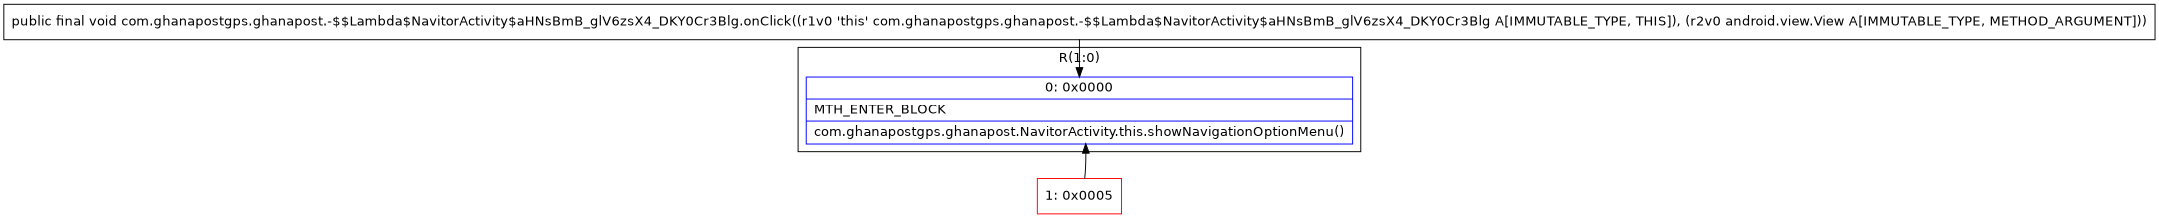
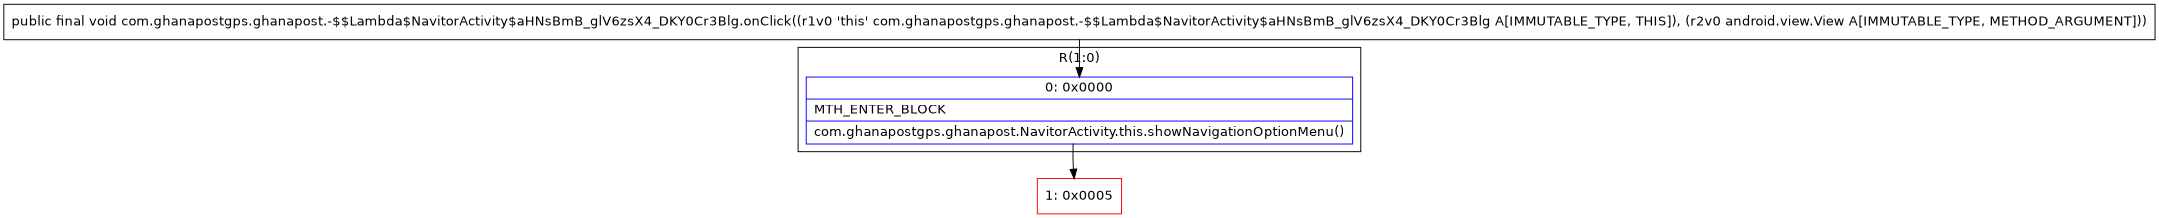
(1086, 166) -> (1073, 158)
